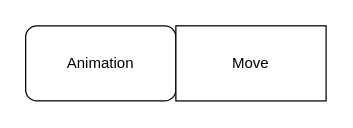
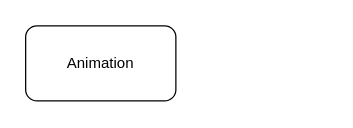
(251, 63) -> none
